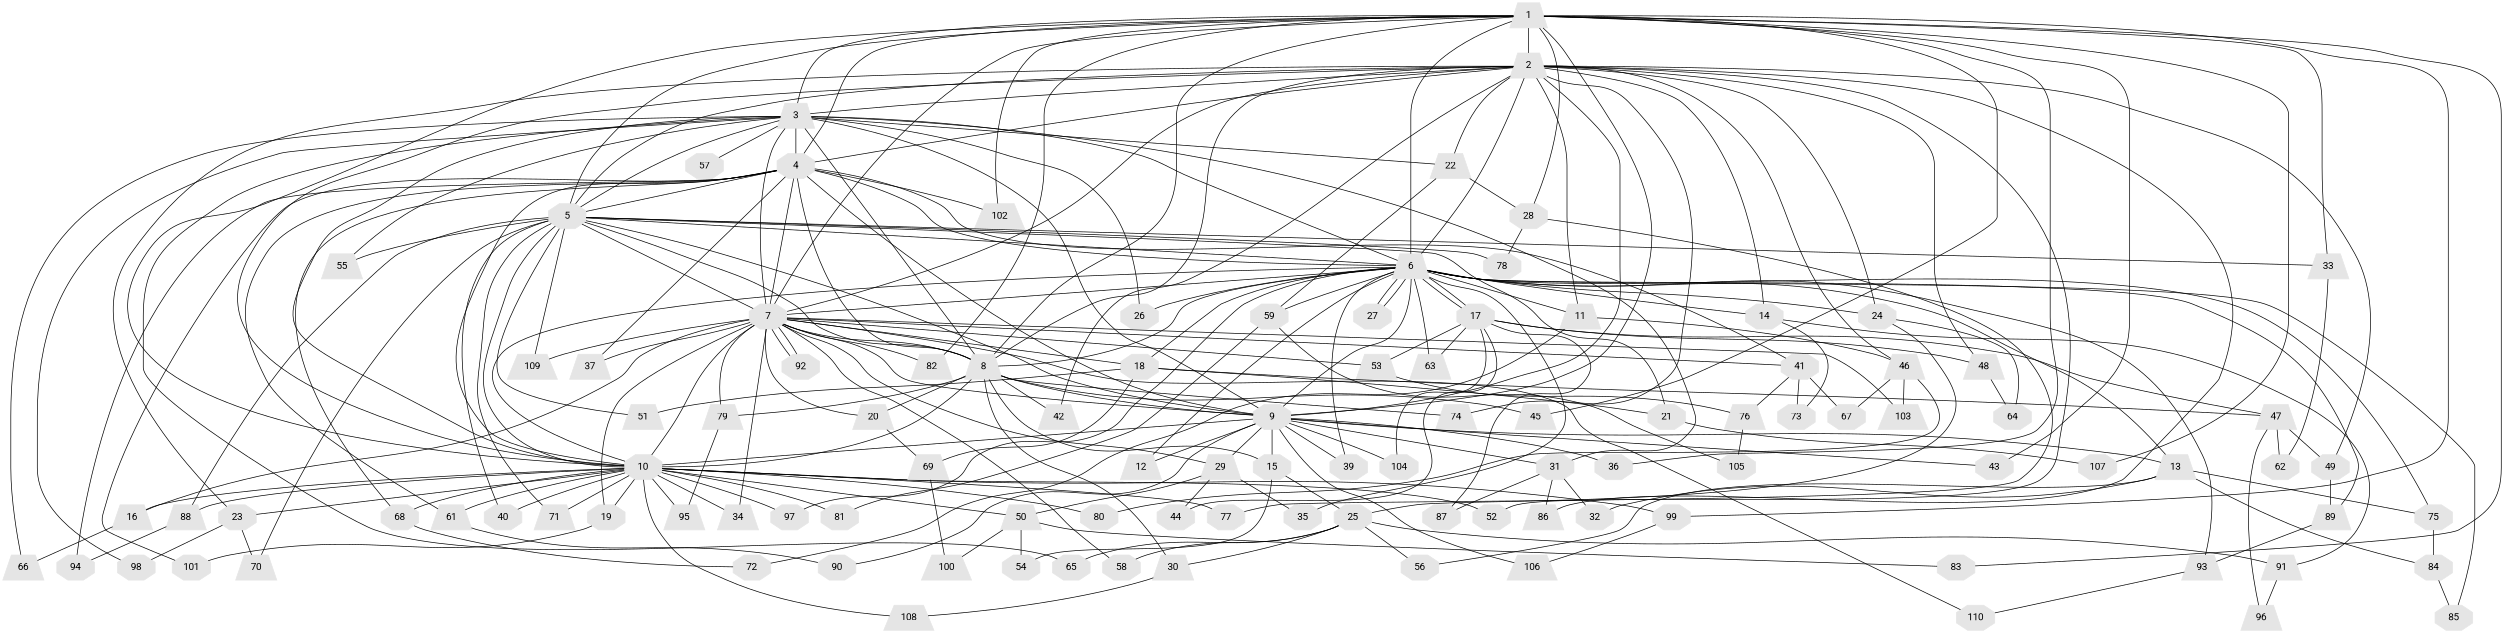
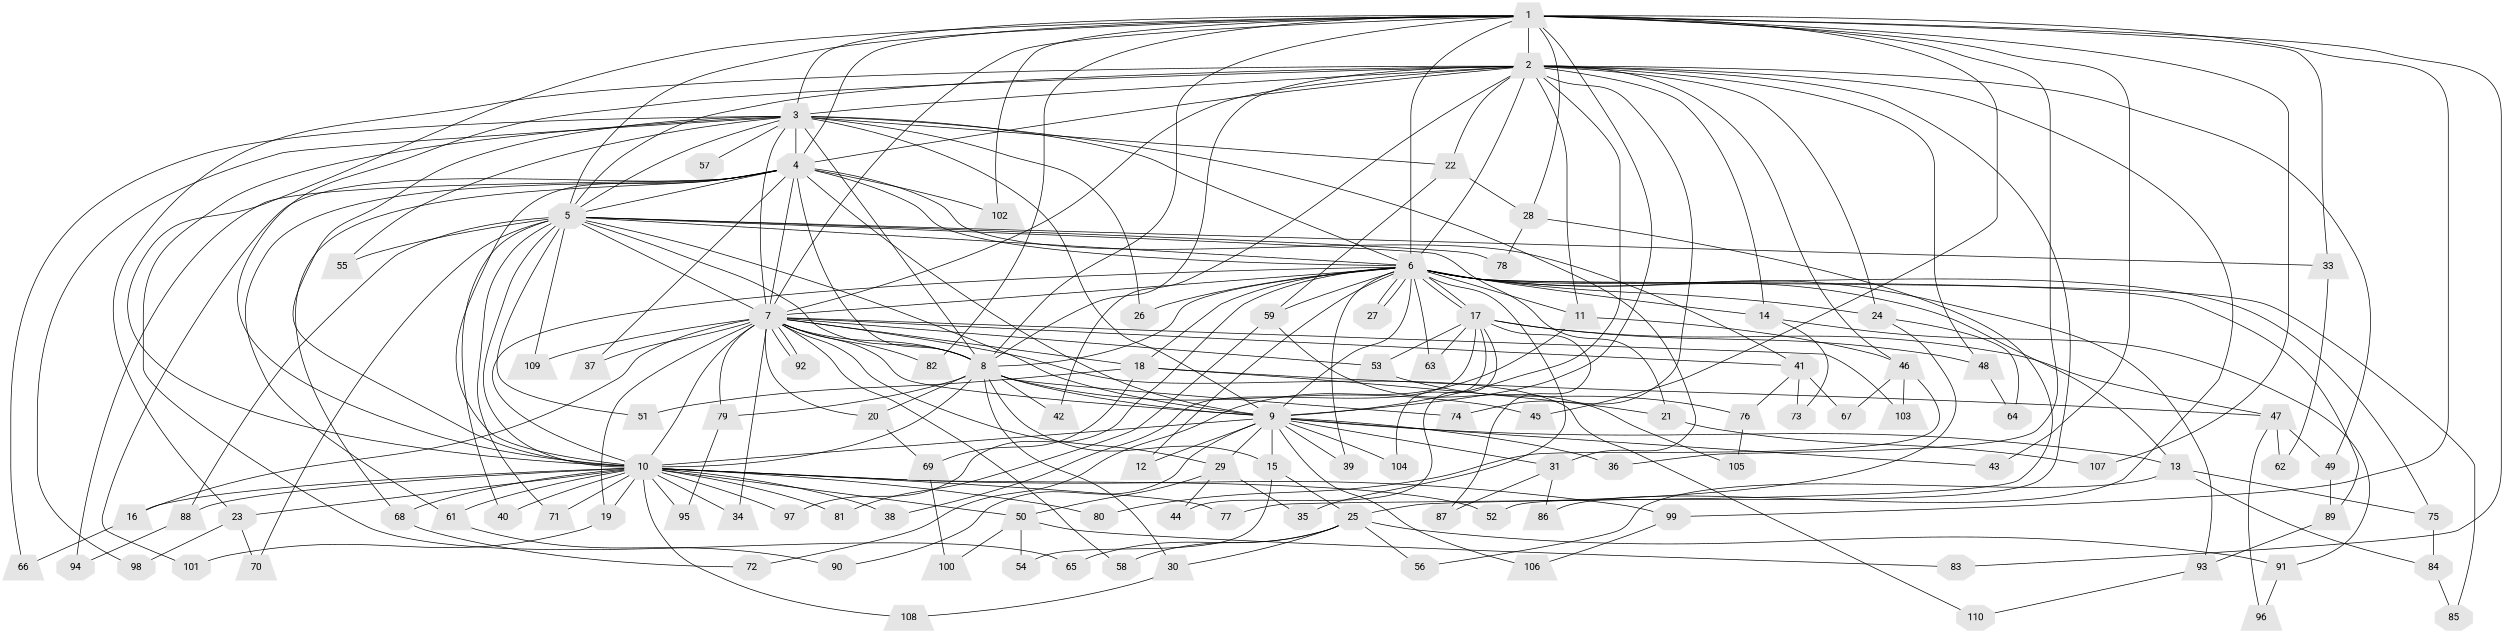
none -> (890, 517)
(1595, 517) -> none
